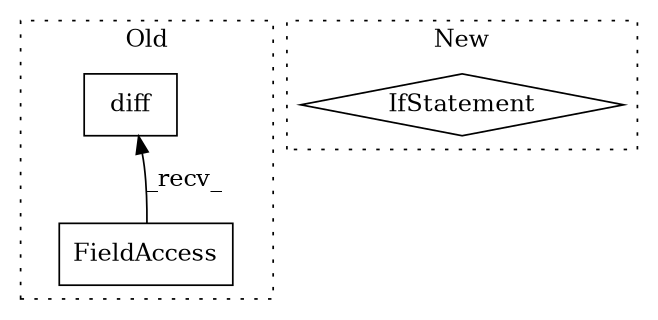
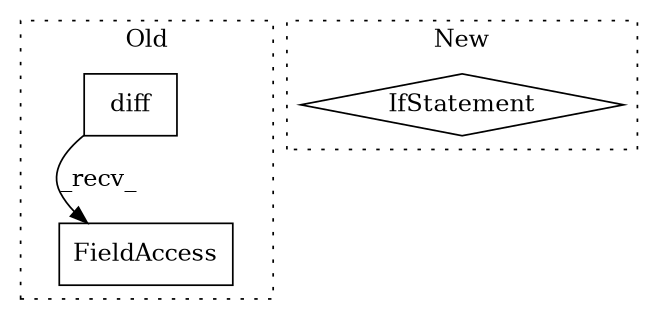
(146, 188) -> (57, 171)
